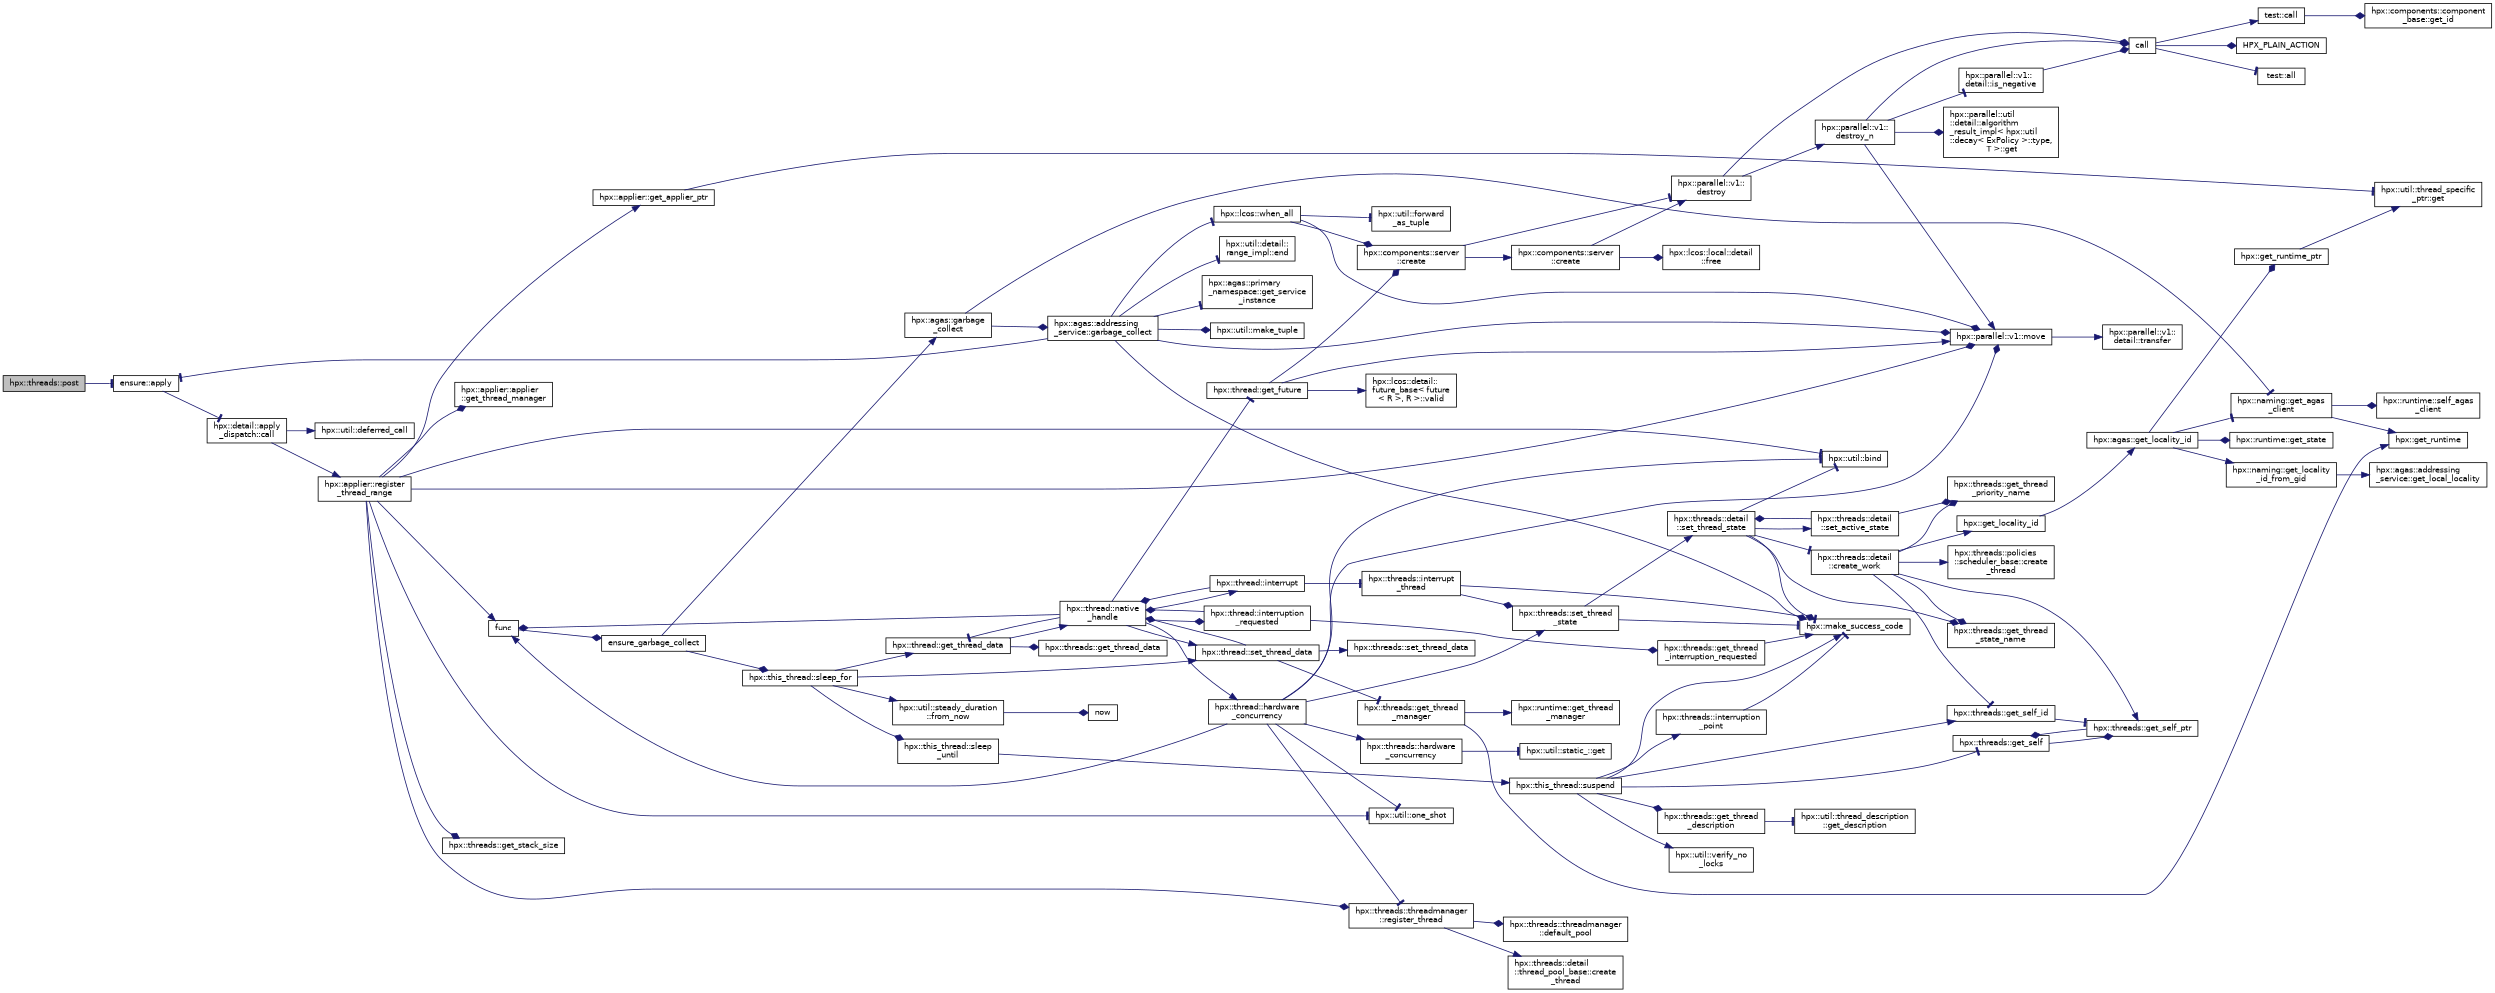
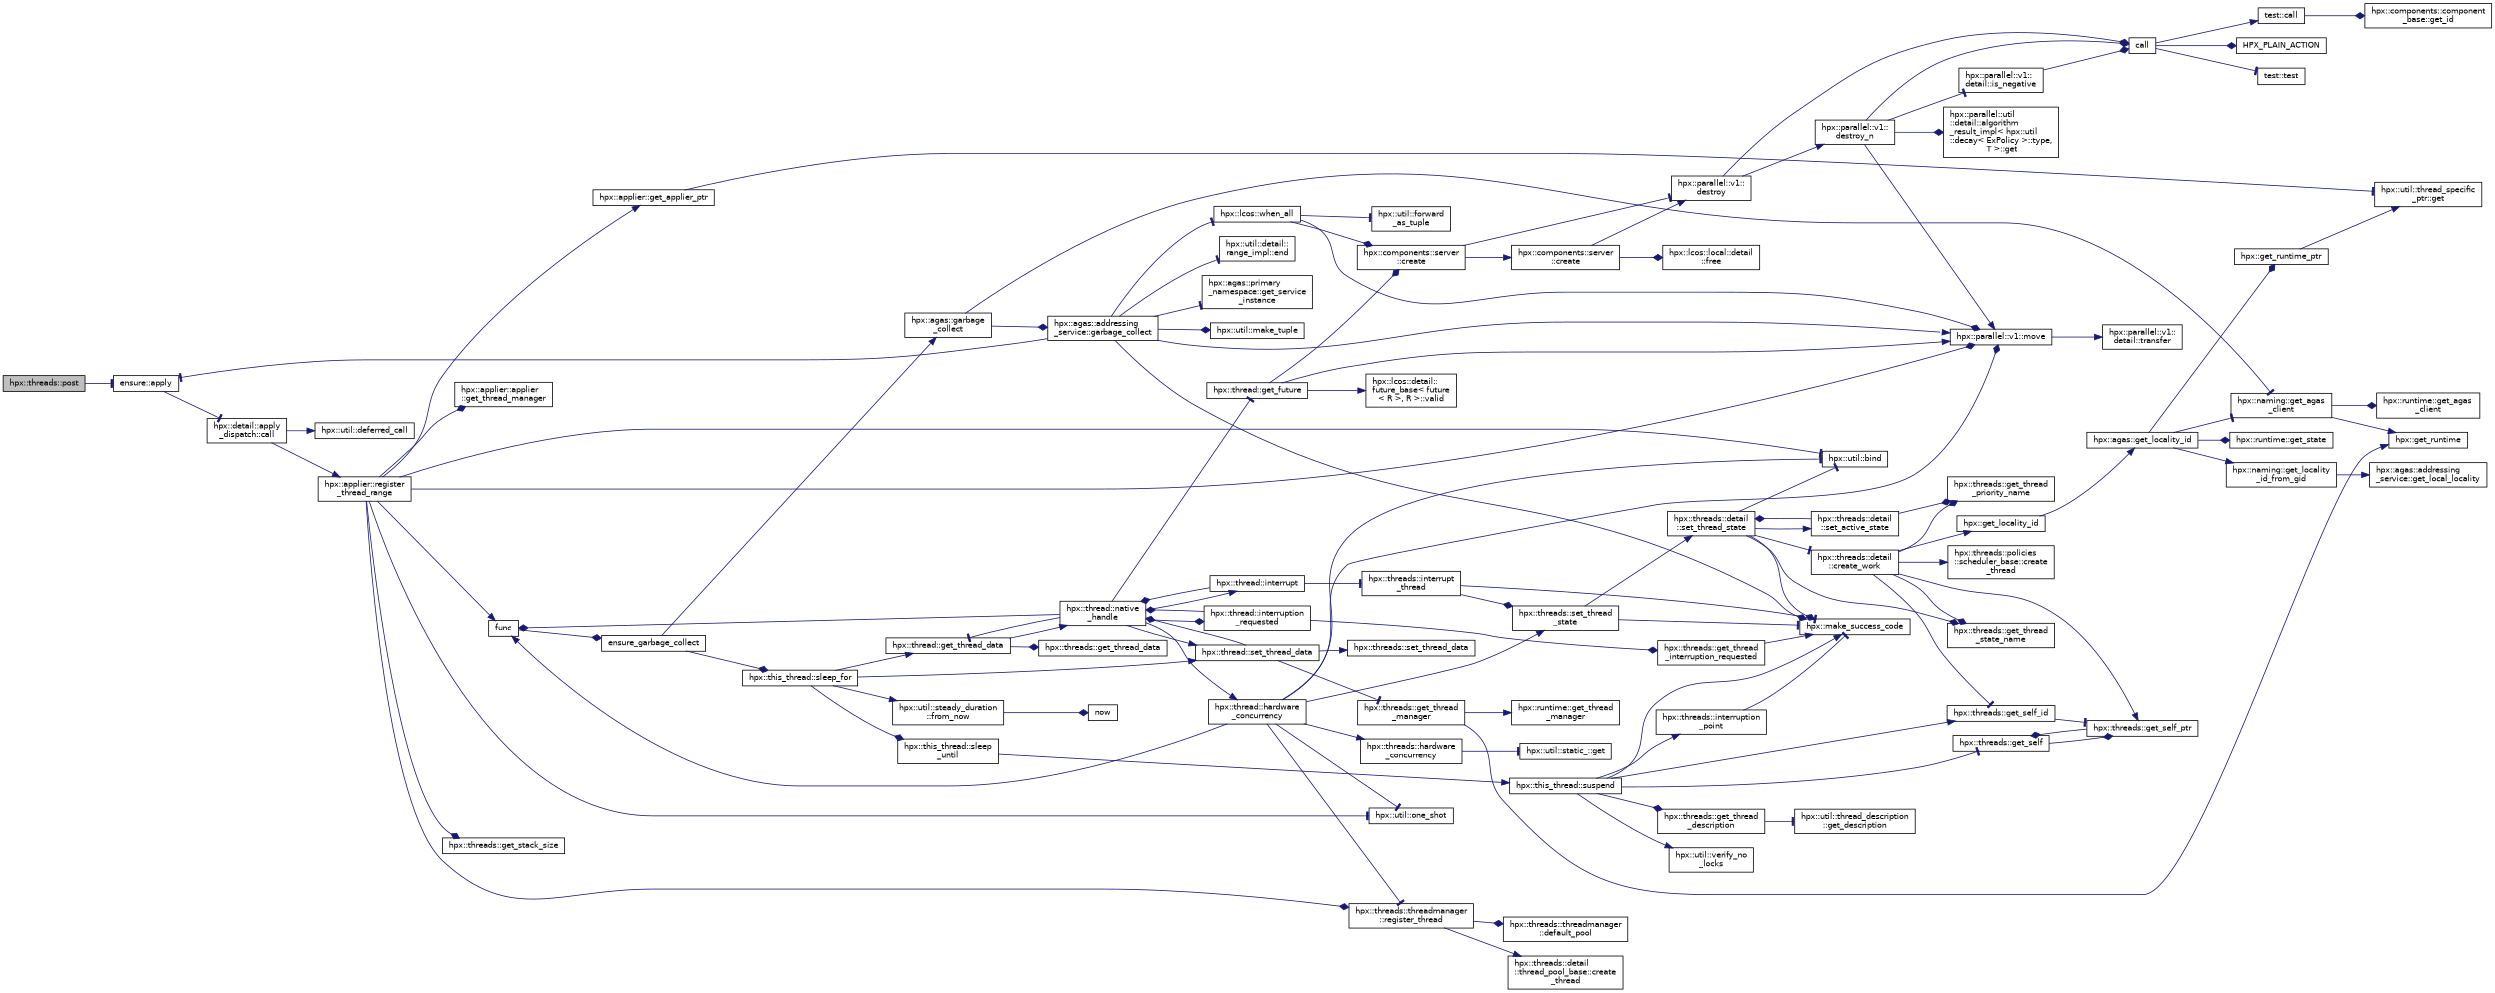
(2281, 76) -> (2281, 76)
(1548, 323) -> (1548, 323)
(2428, 406) -> (2428, 406)
